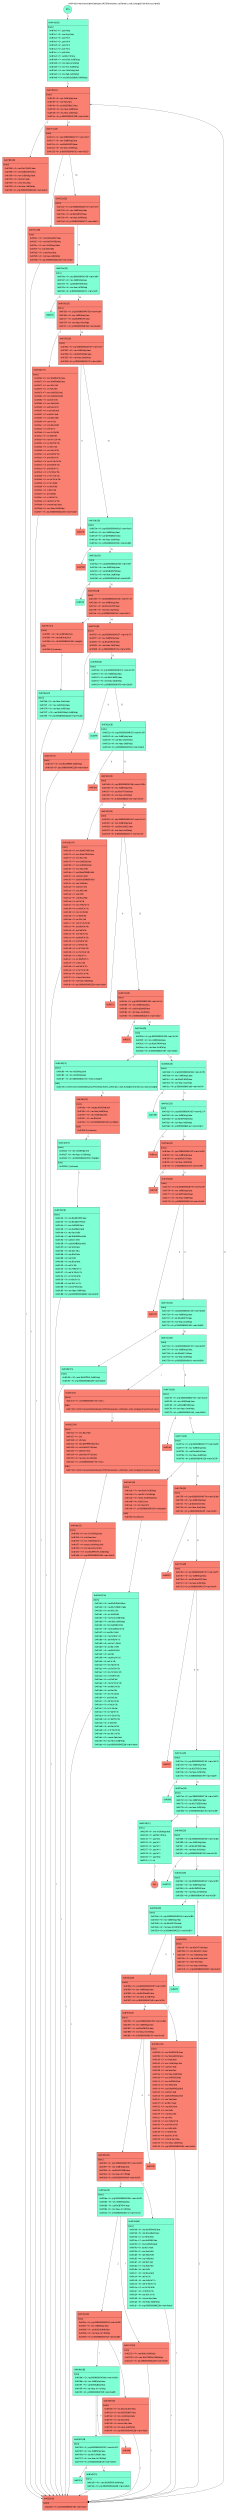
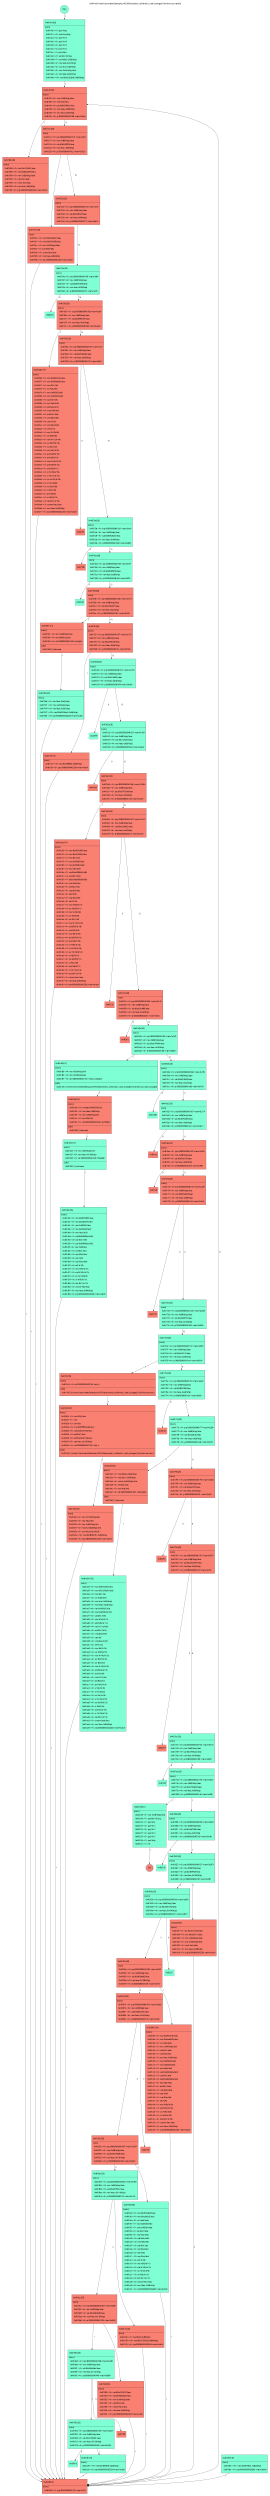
(129, 1347) -> none
